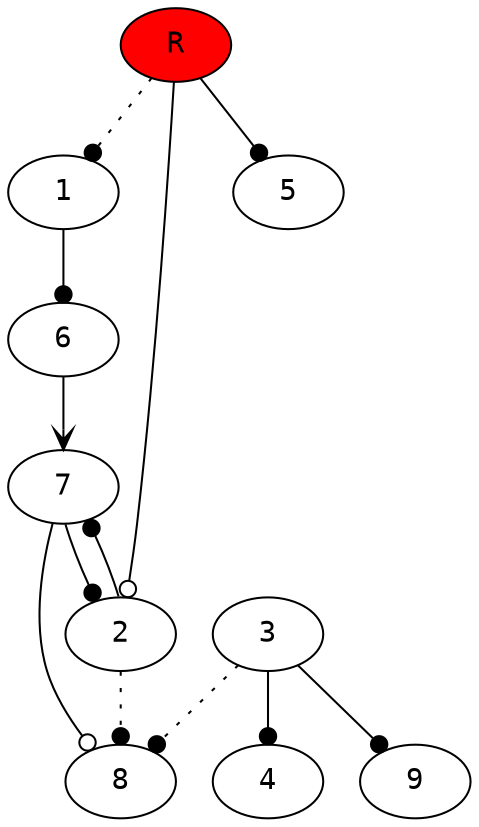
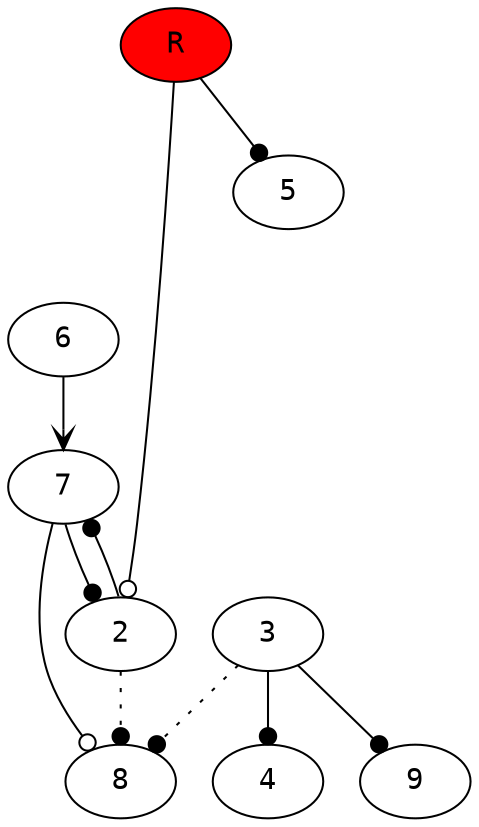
(63, 192) -> none
